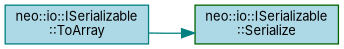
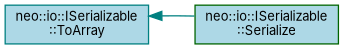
(165, 33) -> (178, 16)
